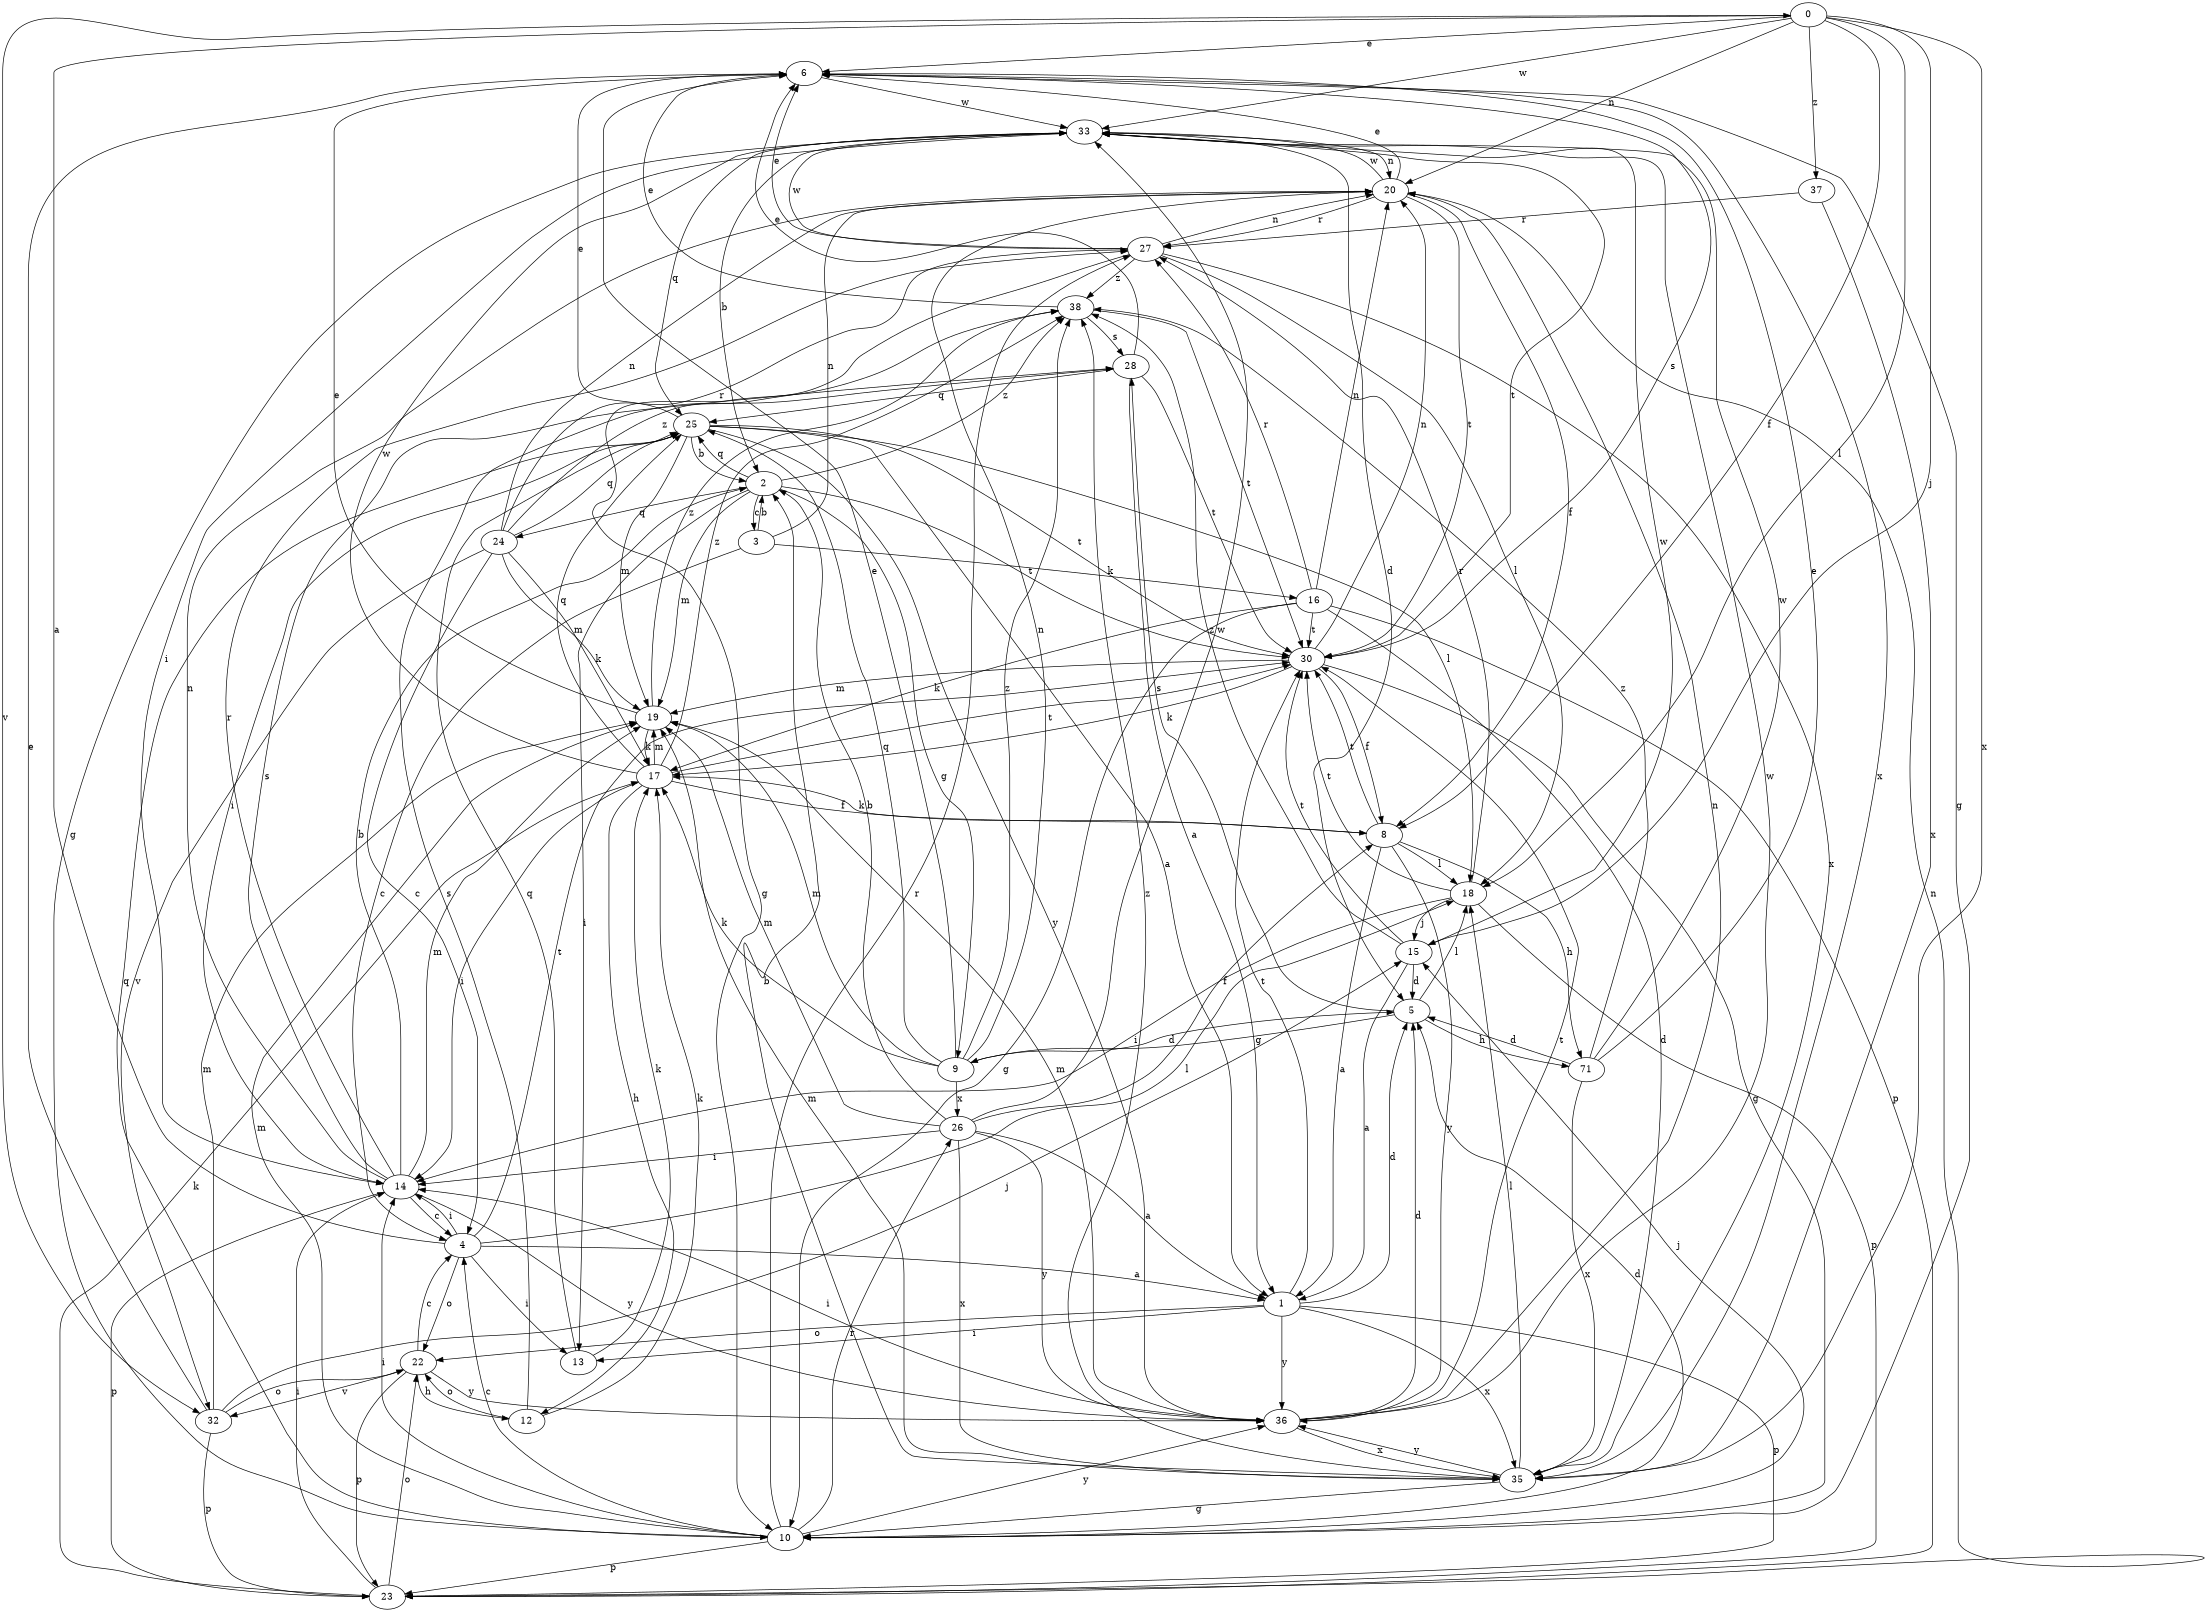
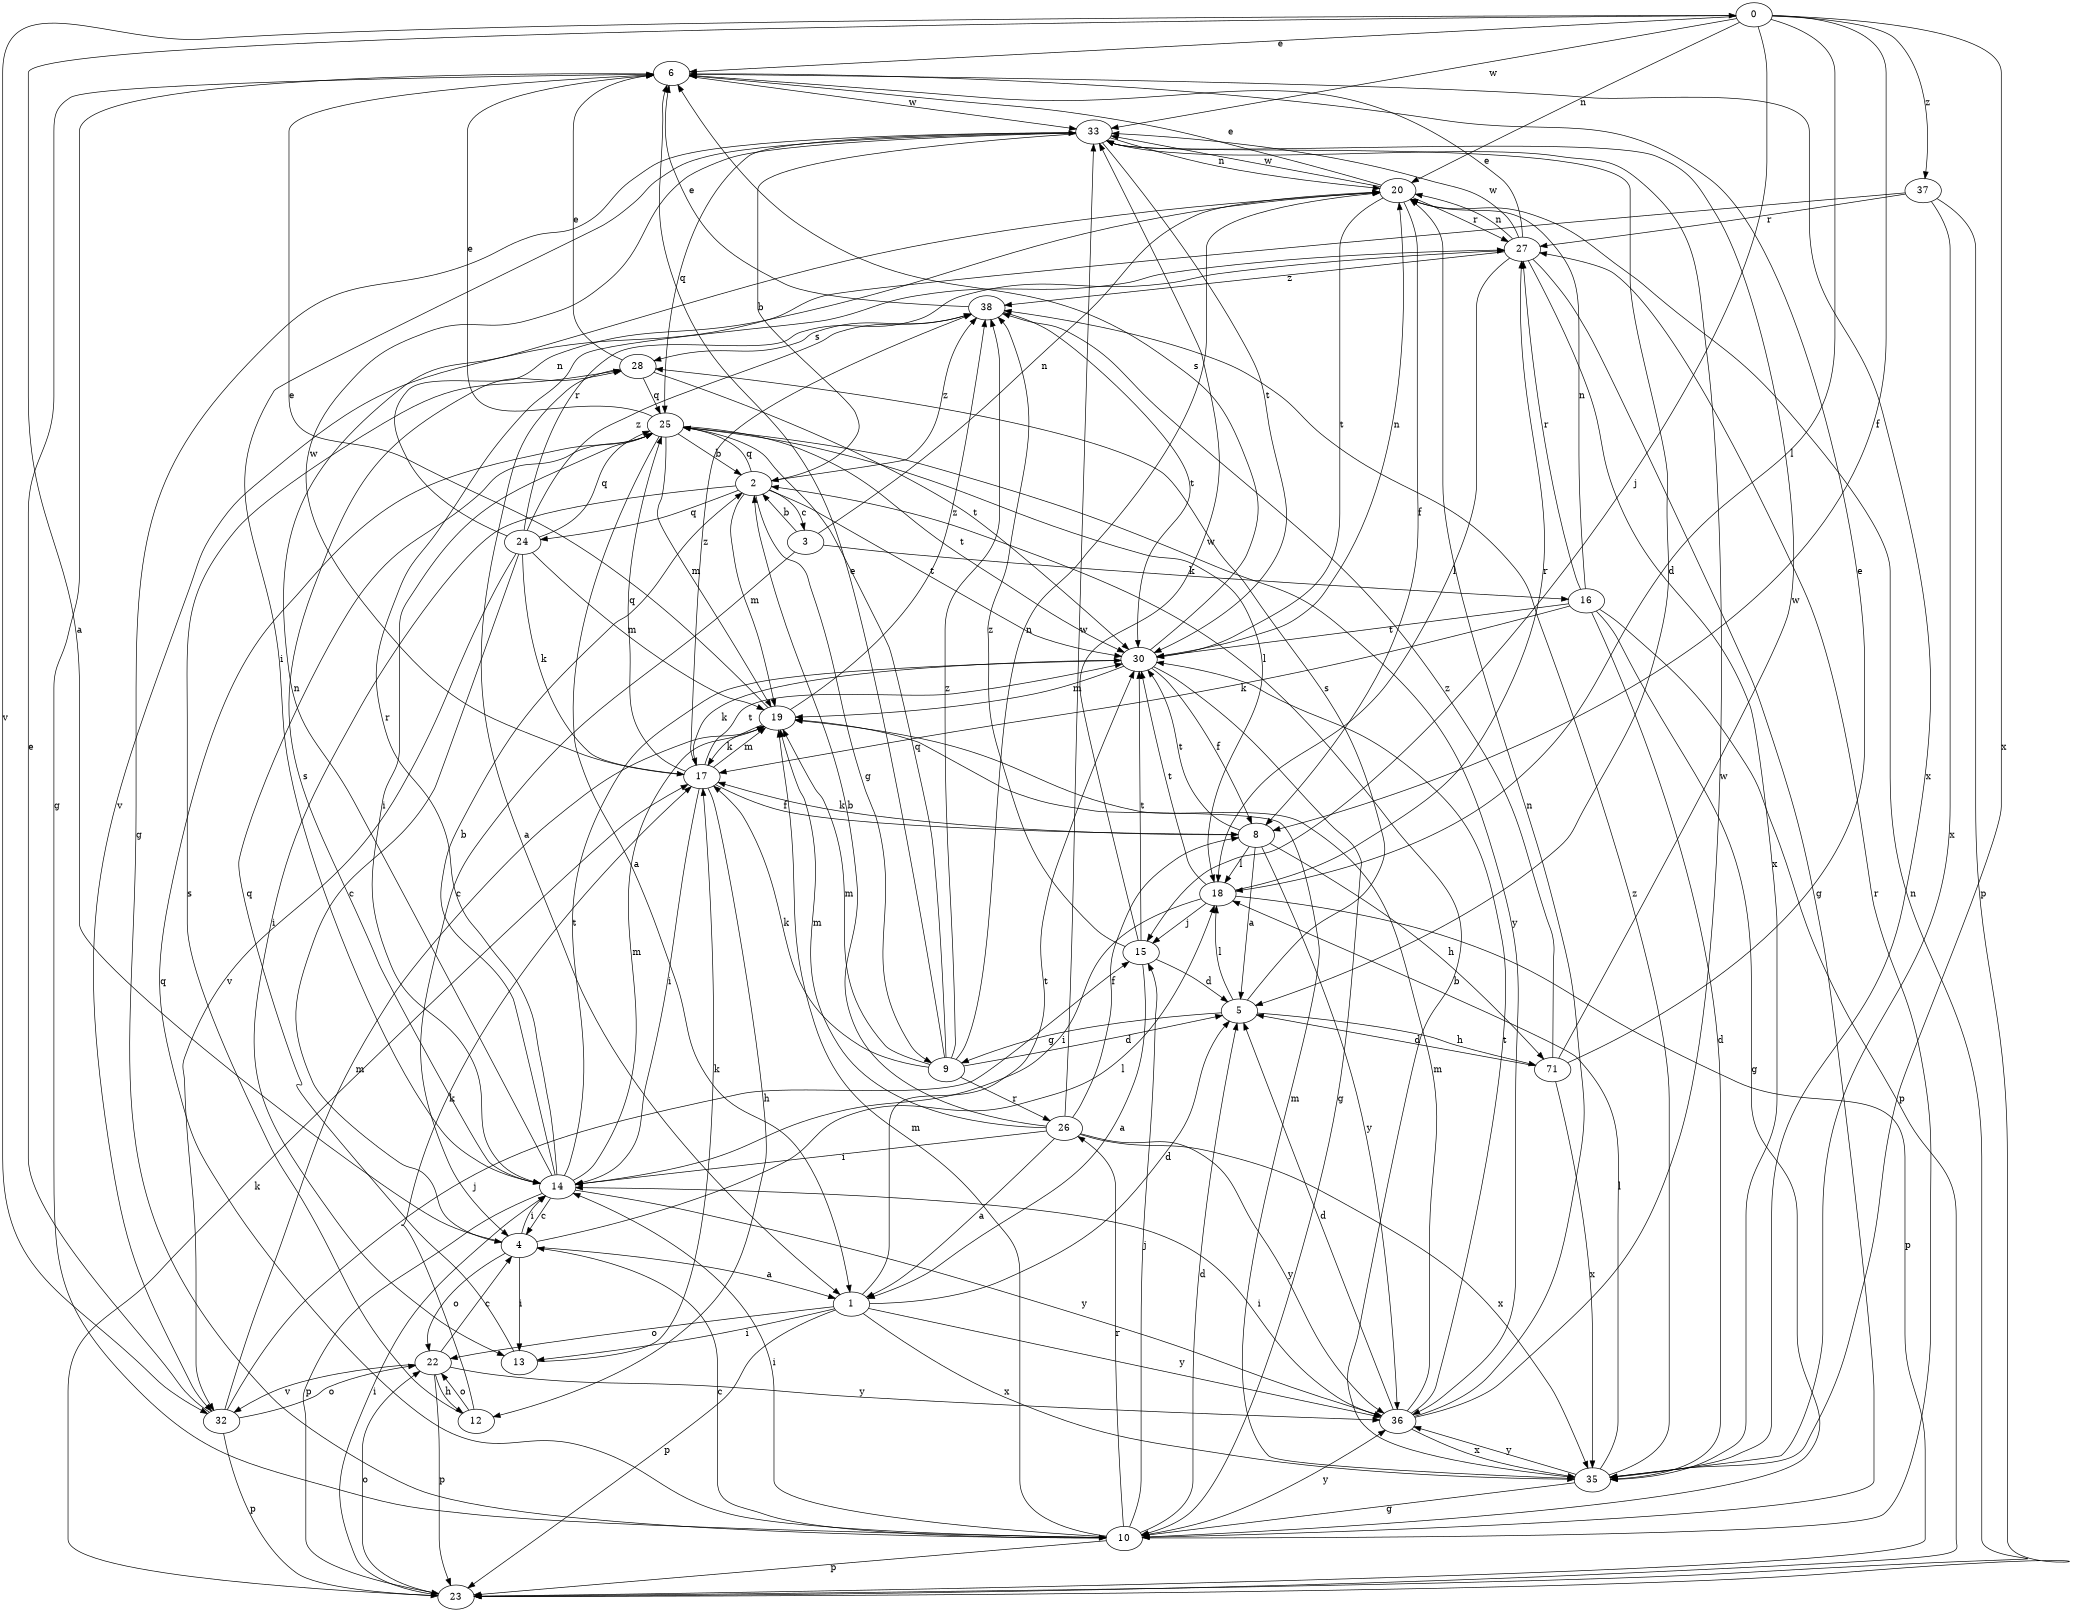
none -> (448, 371)
(729, 720) -> (658, 733)
(1338, 1074) -> (1248, 920)
(960, 1099) -> (1015, 1099)
none -> (2065, 1561)
